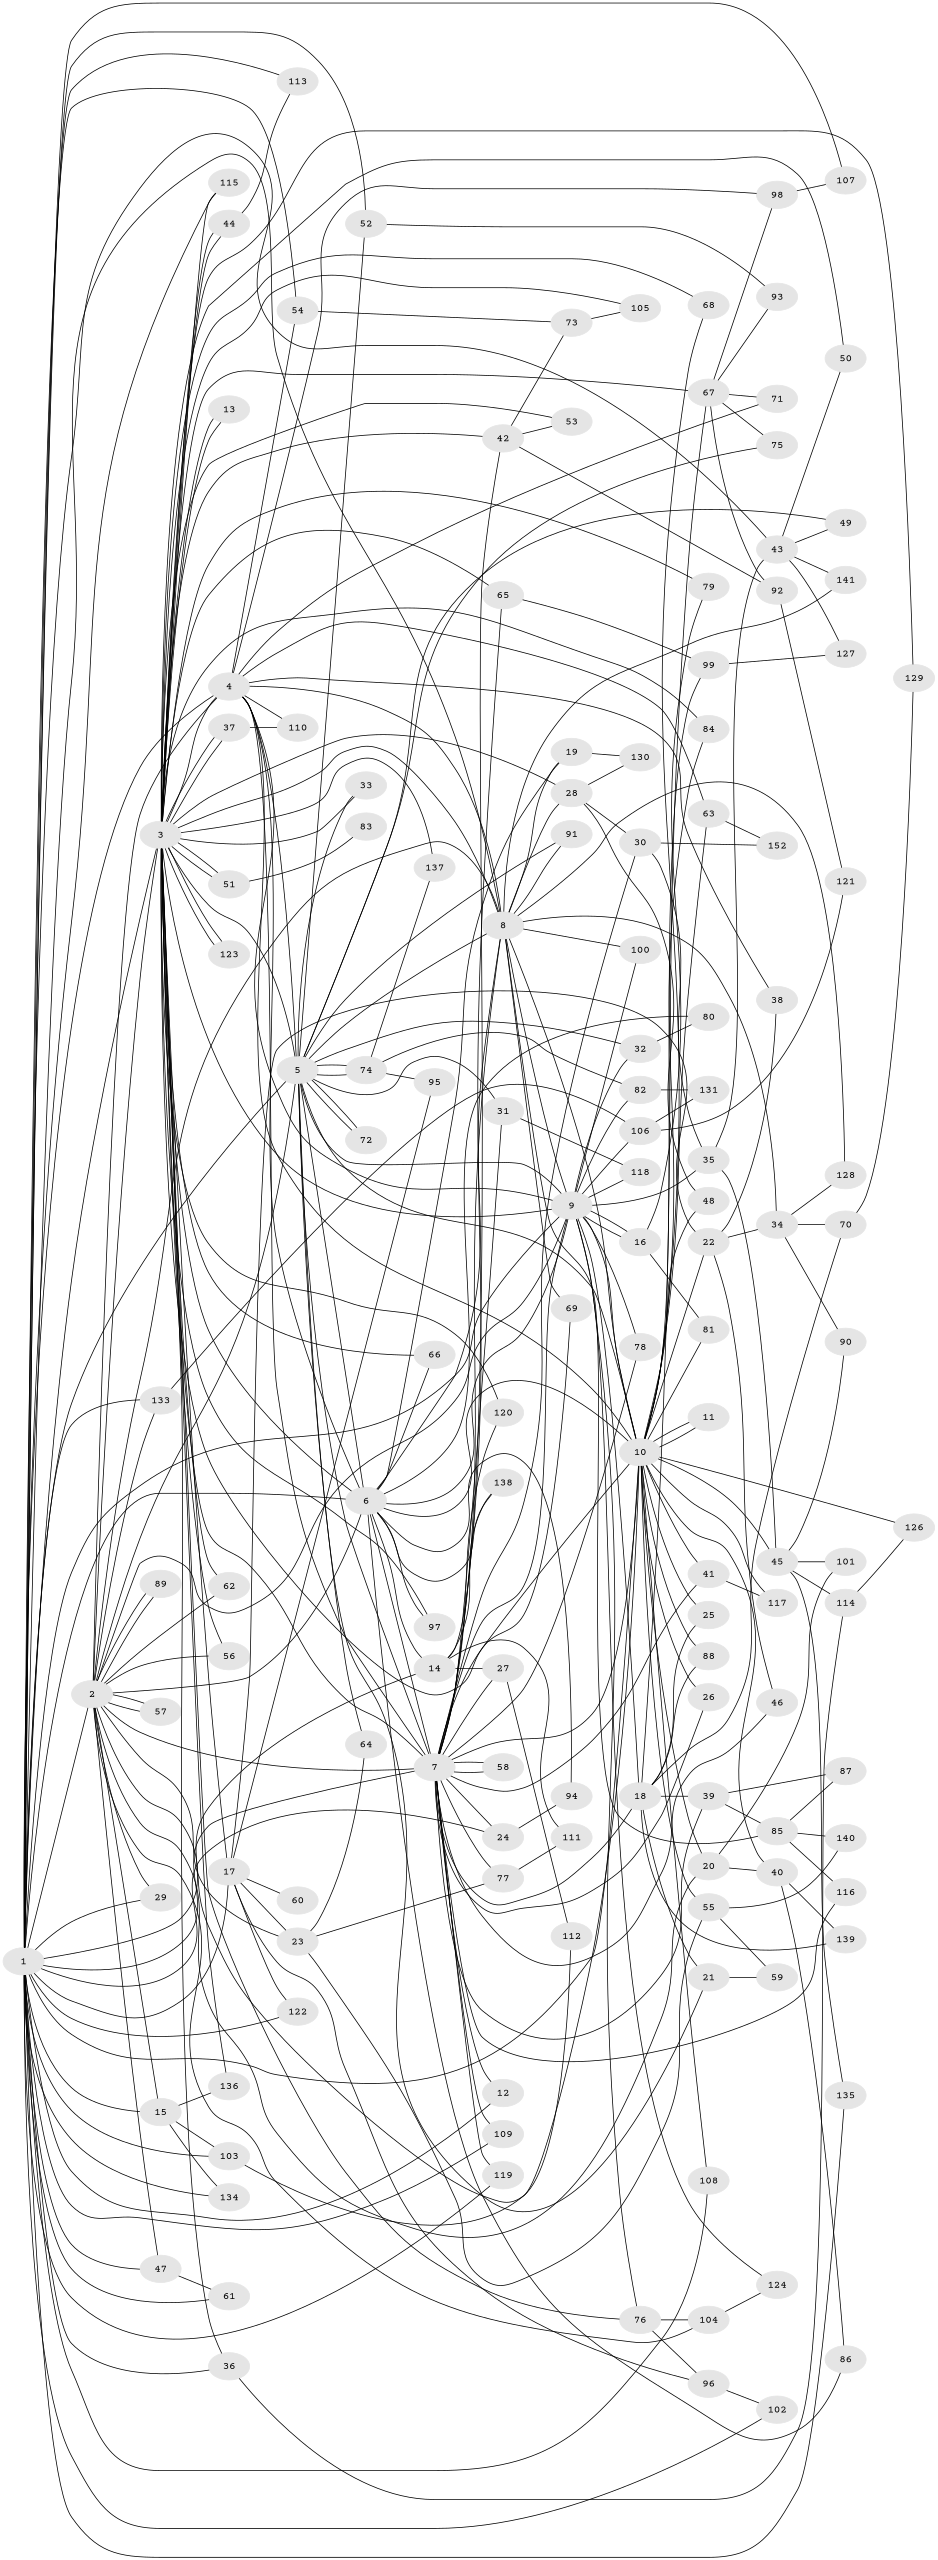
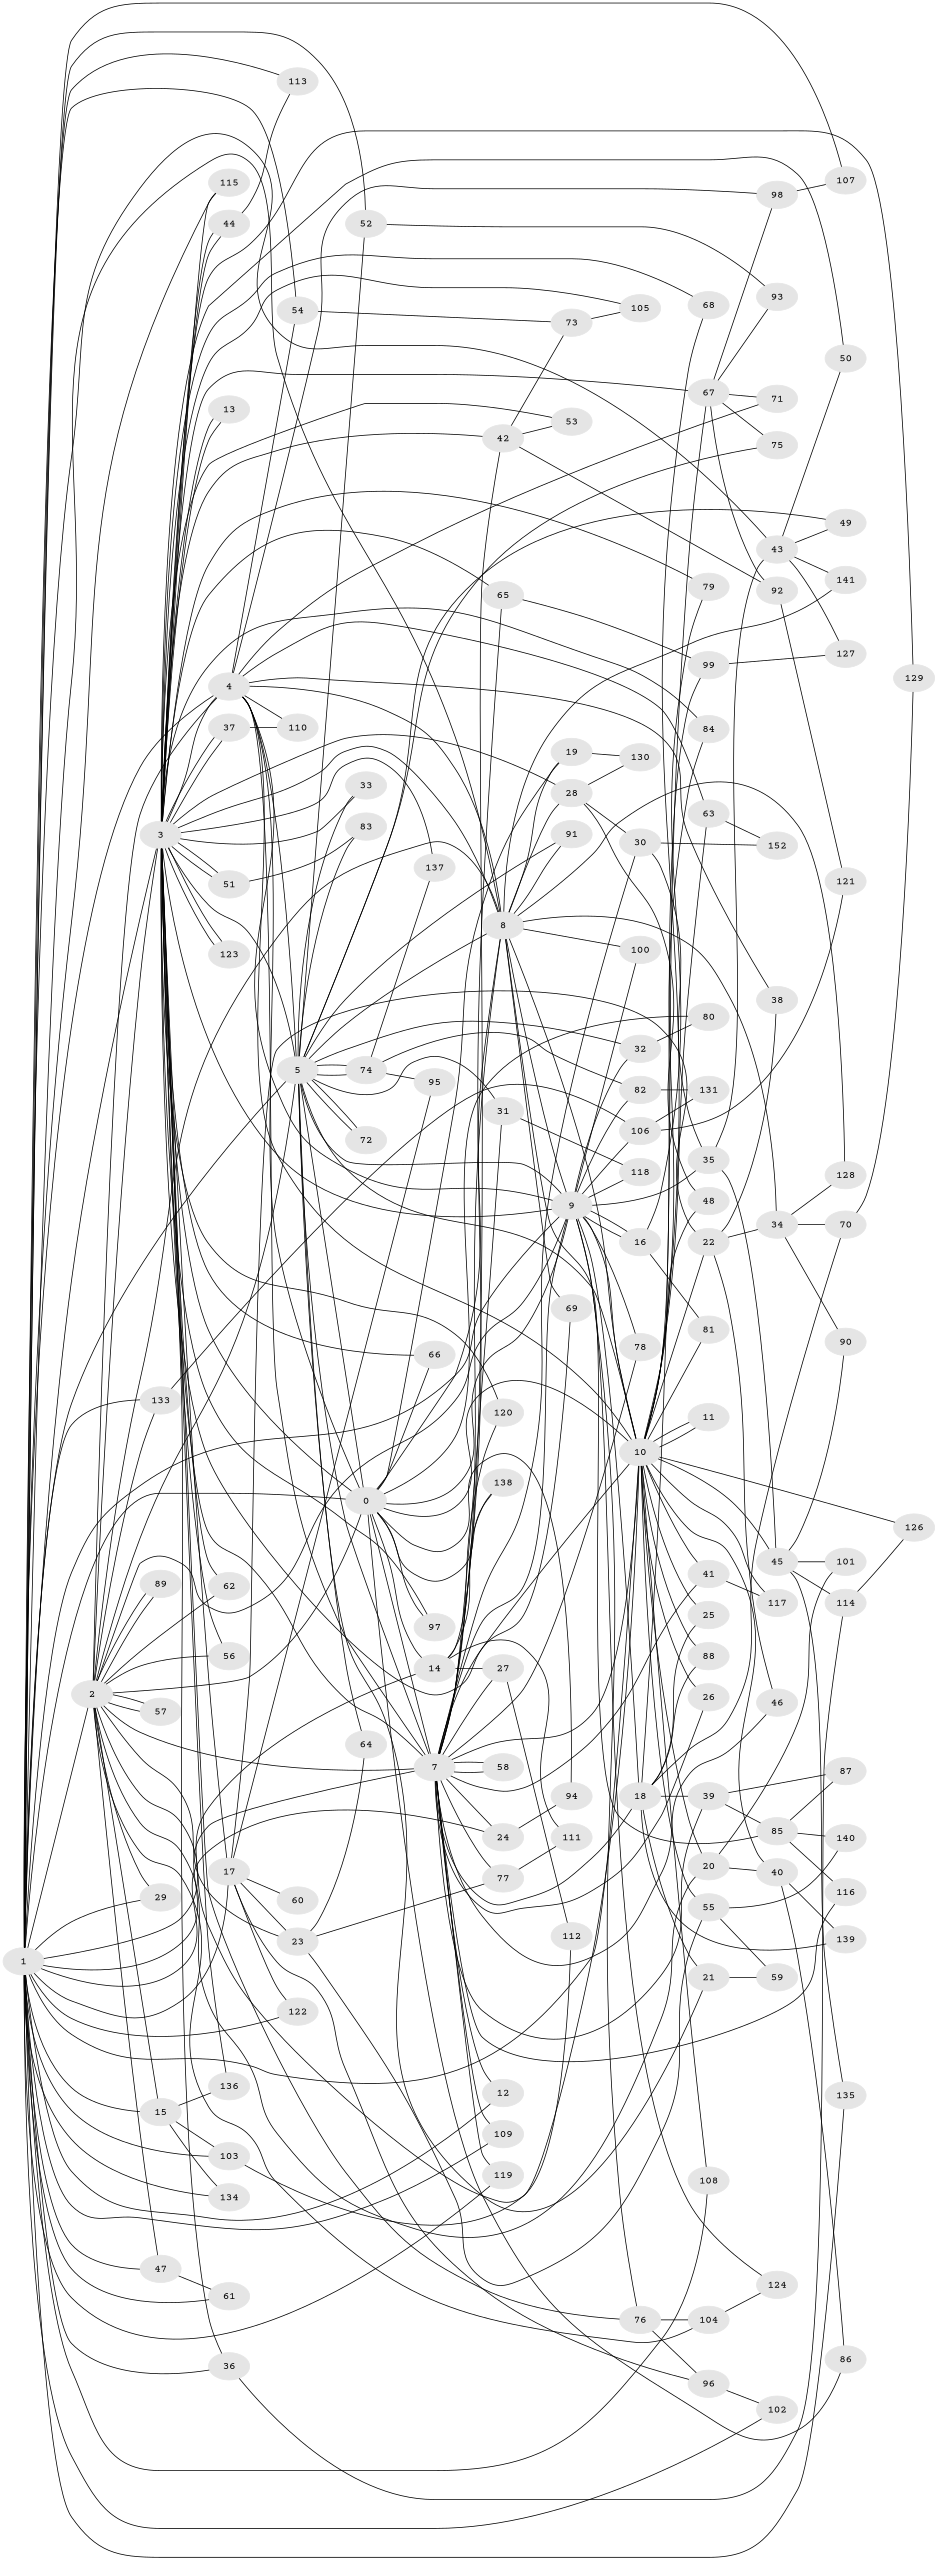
none -> (315, 944)
(366, 1501) -> (366, 1501)
